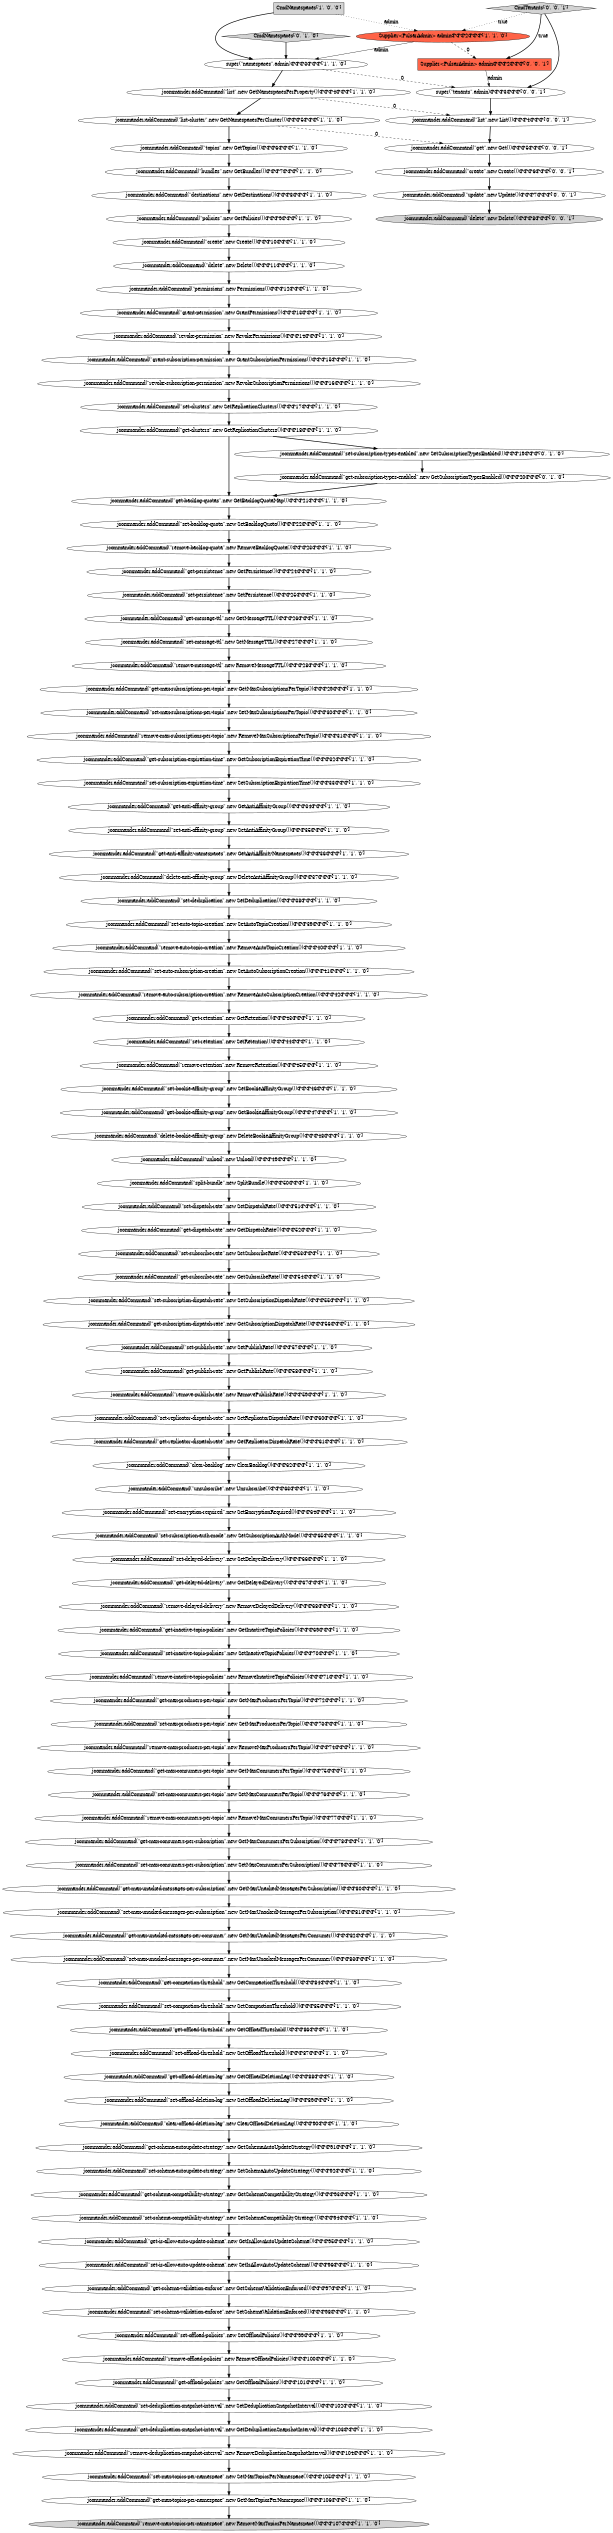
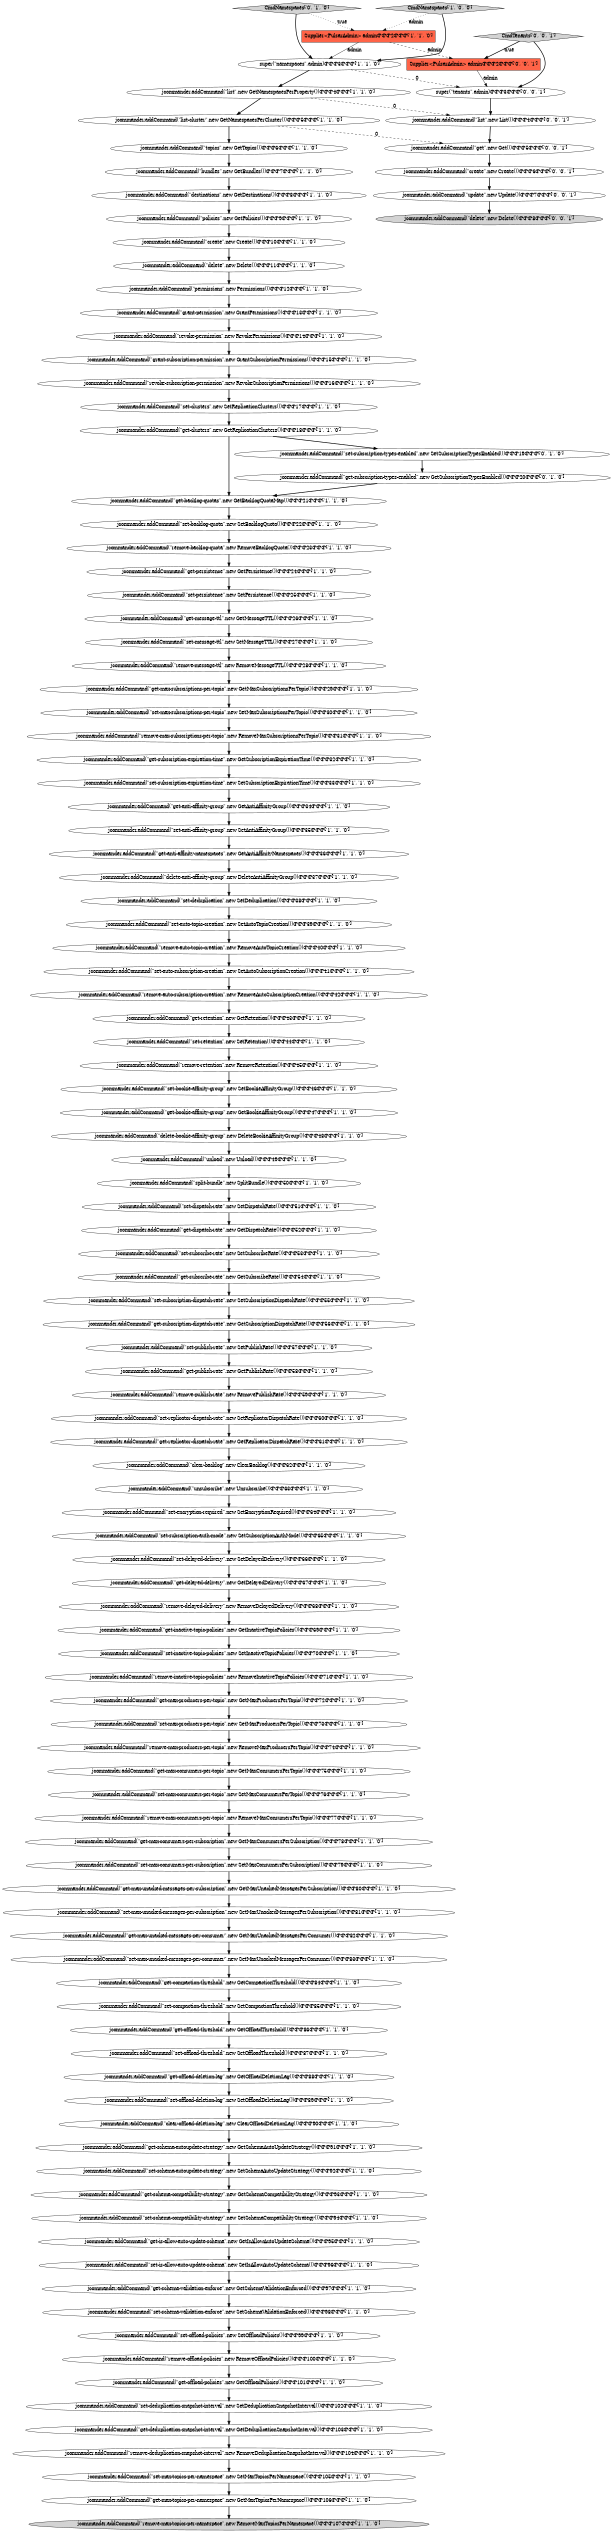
(309, 8) -> (440, 8)
(496, 21) -> (330, 21)
(443, 36) -> (368, 36)
(468, 50) -> (435, 50)
